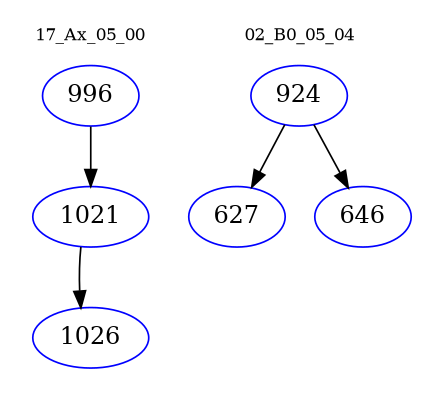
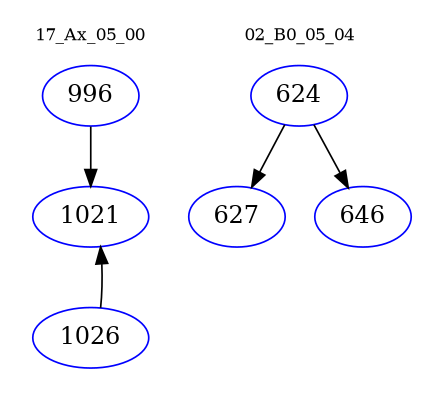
(299, 96) -> (299, 96)
(80, 269) -> (102, 286)
